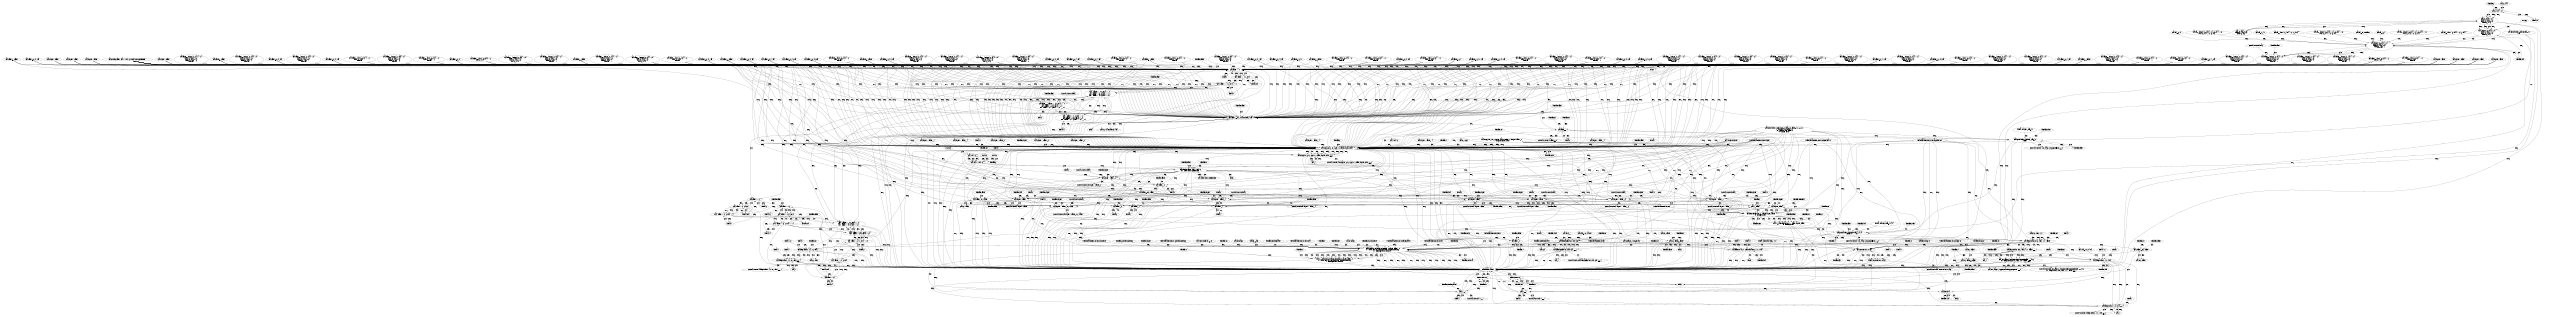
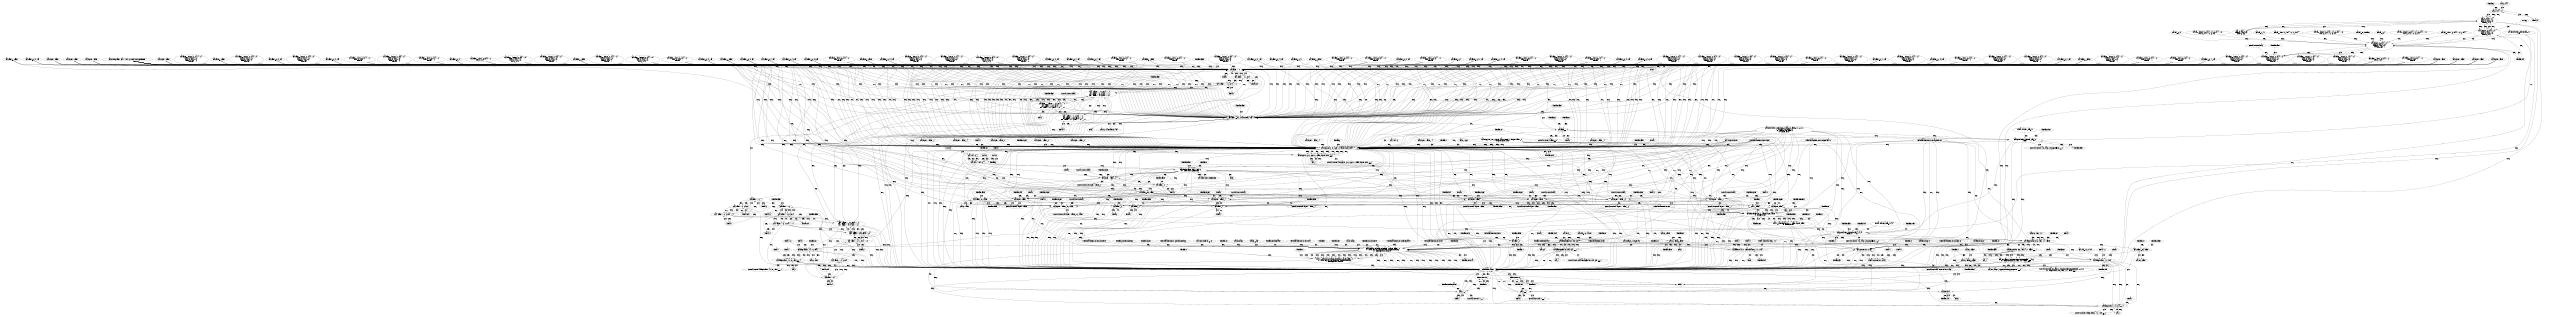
(1245, 64) -> none
(1349, 67) -> none
(1153, 189) -> (1149, 188)
